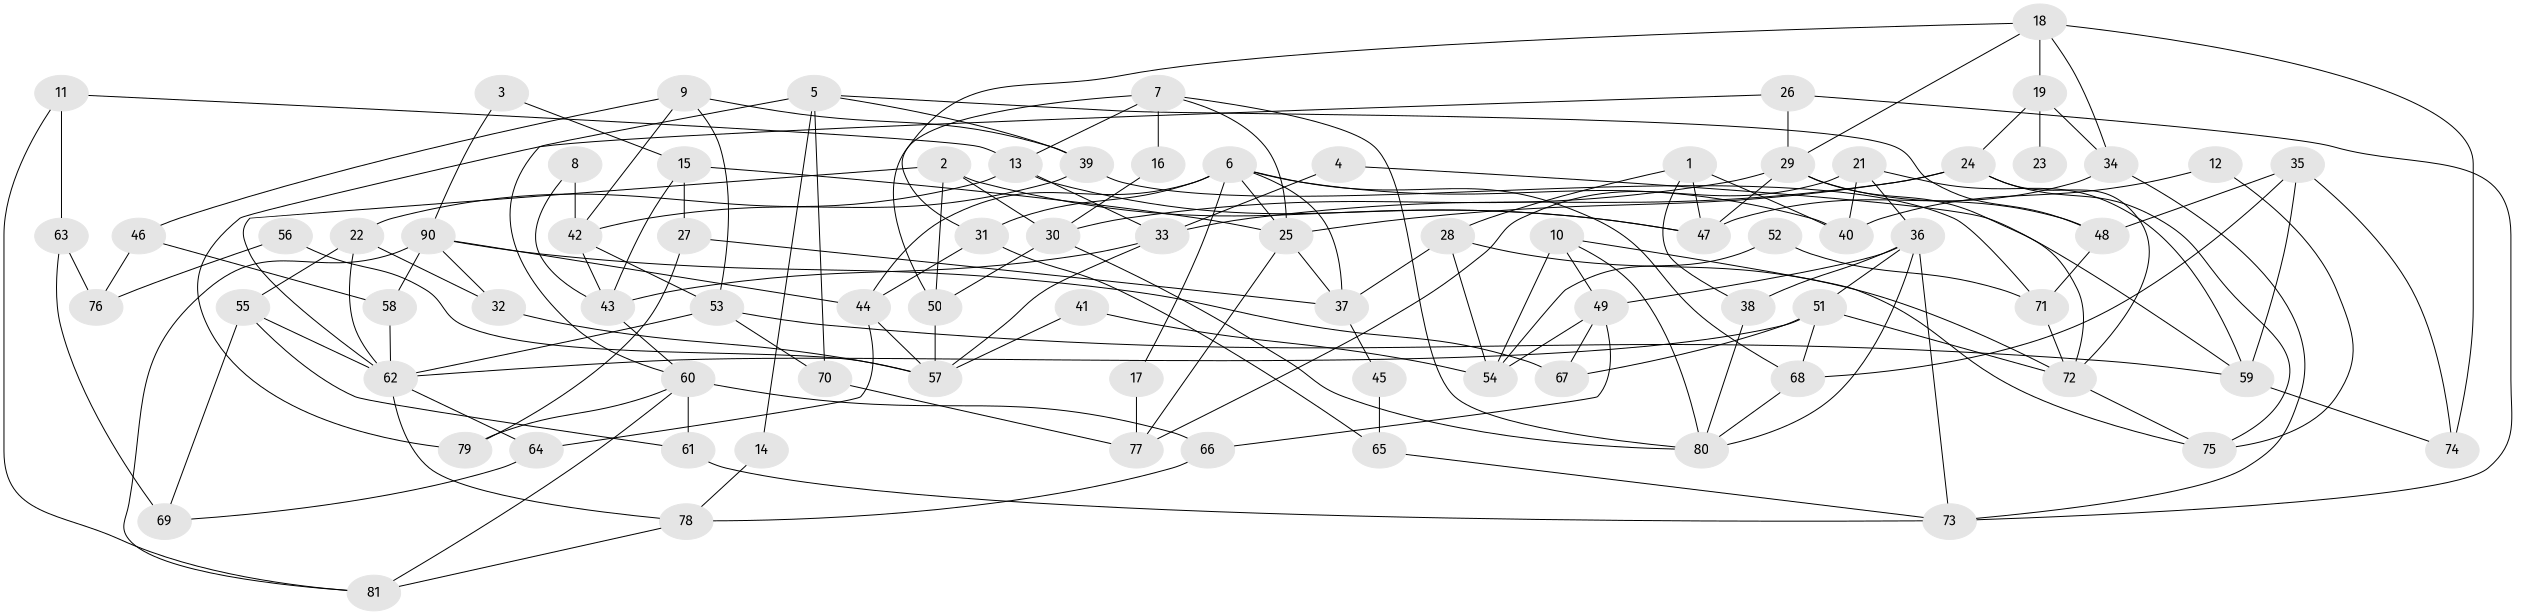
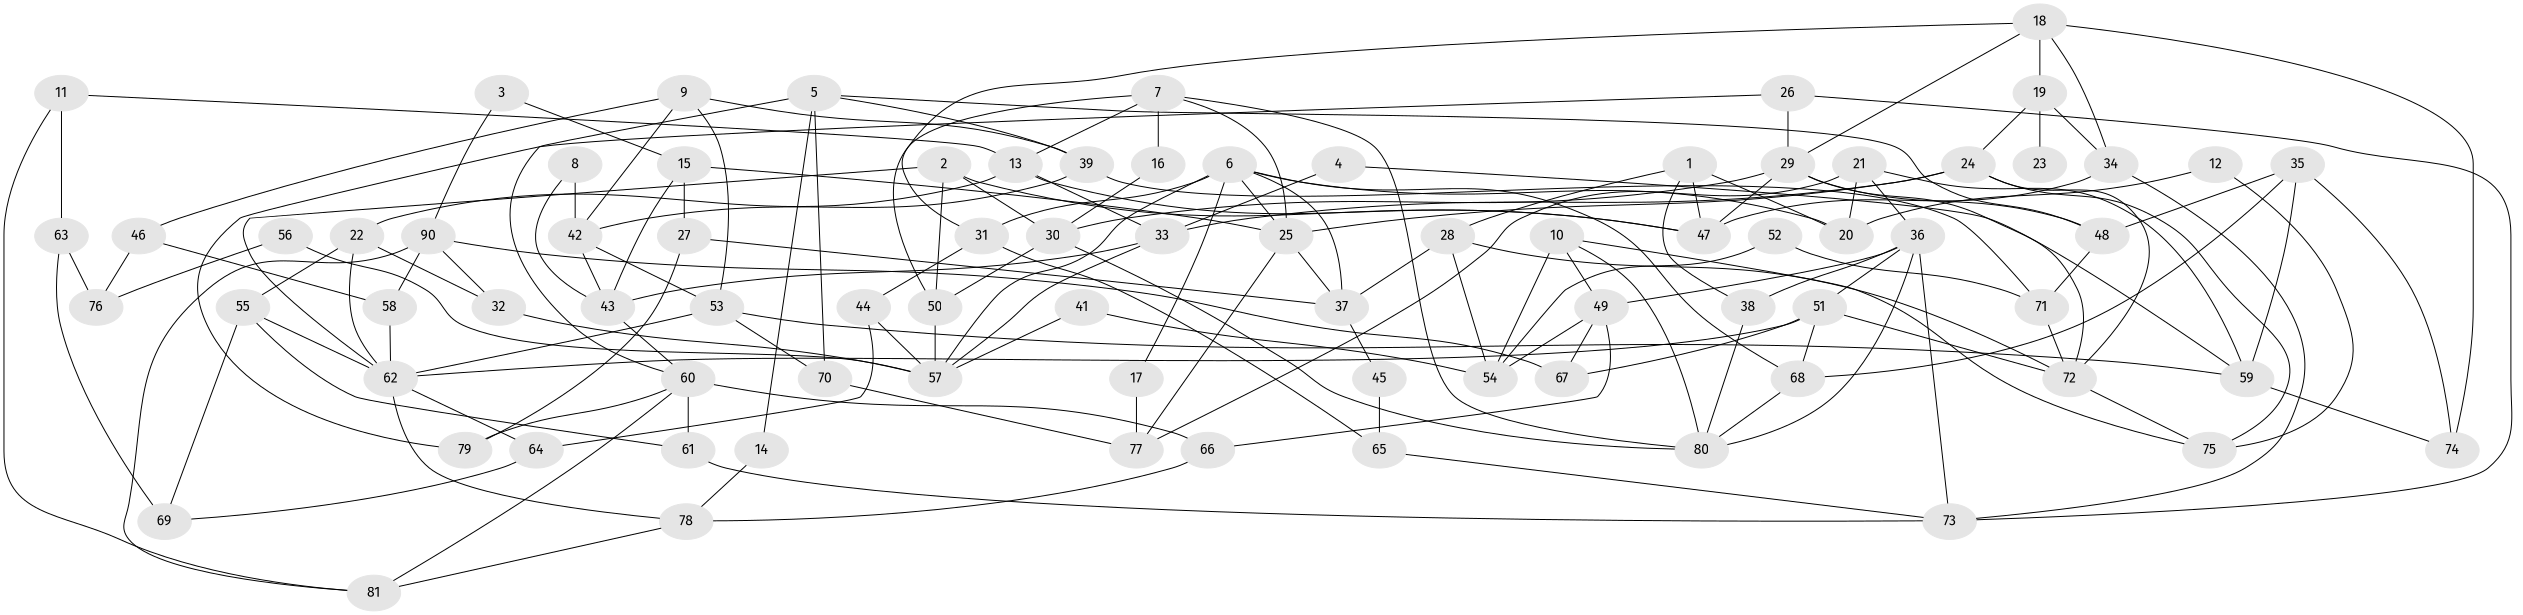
(971, 207) -> (1070, 263)
(1846, 236) -> (1846, 236)
(617, 267) -> none
